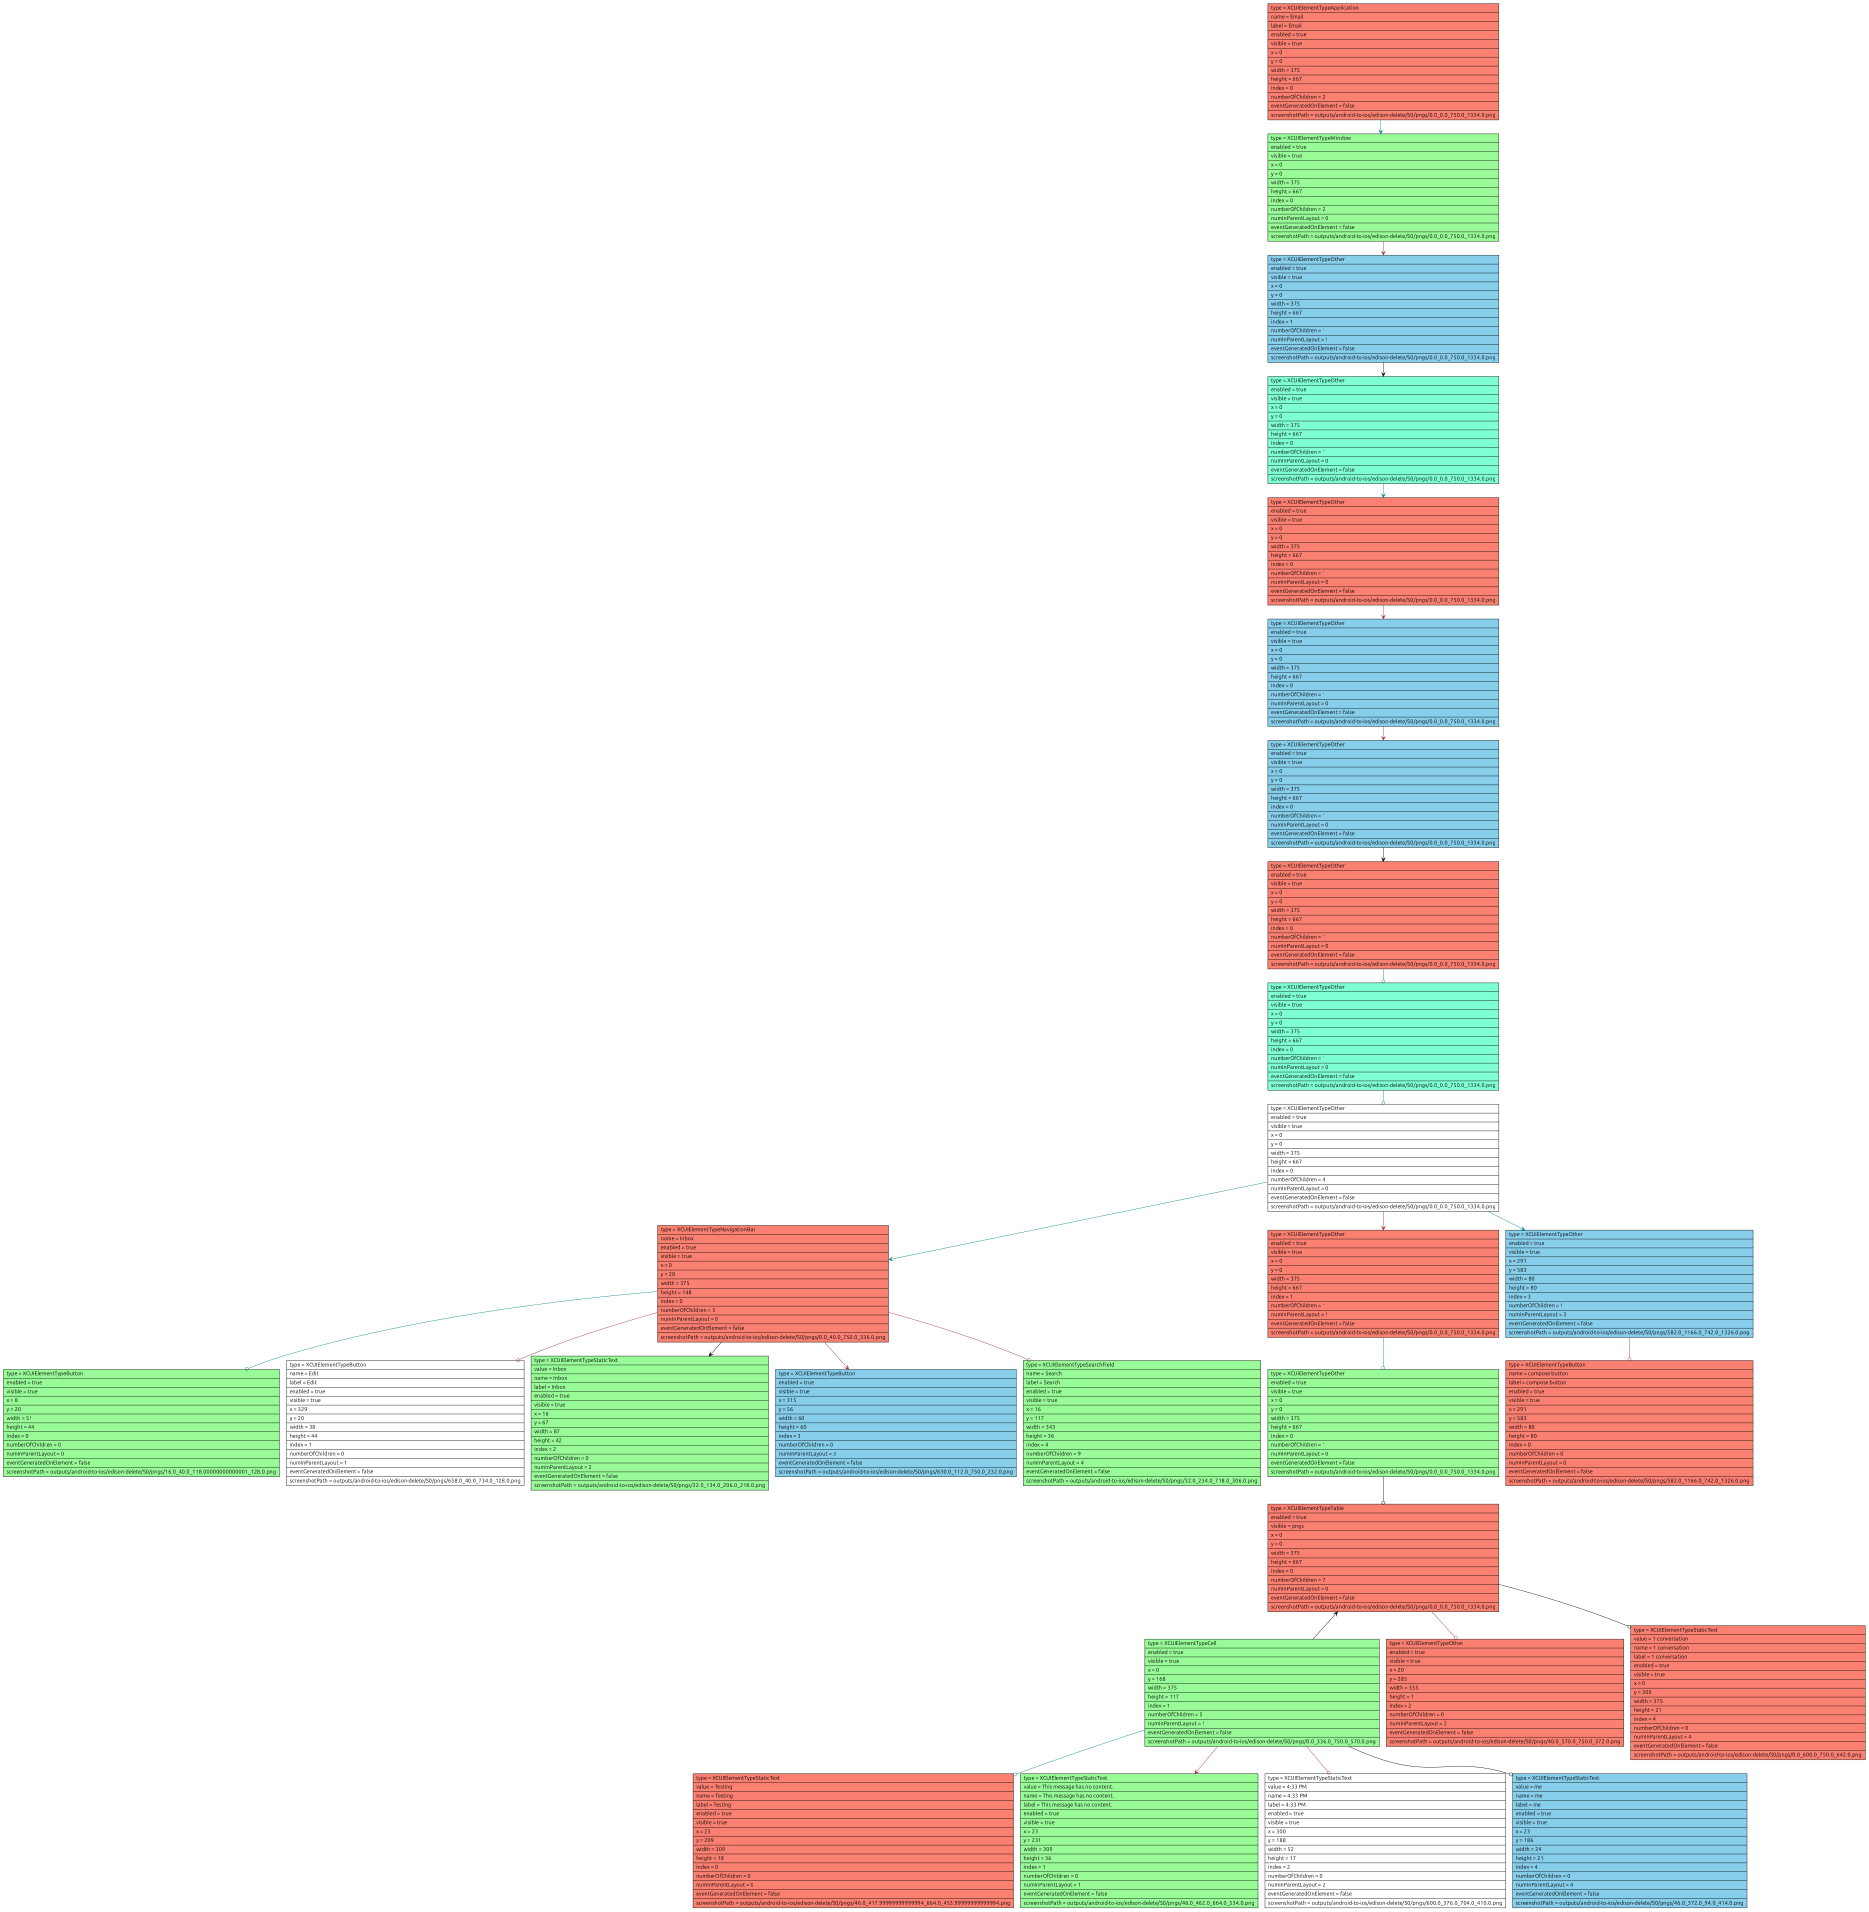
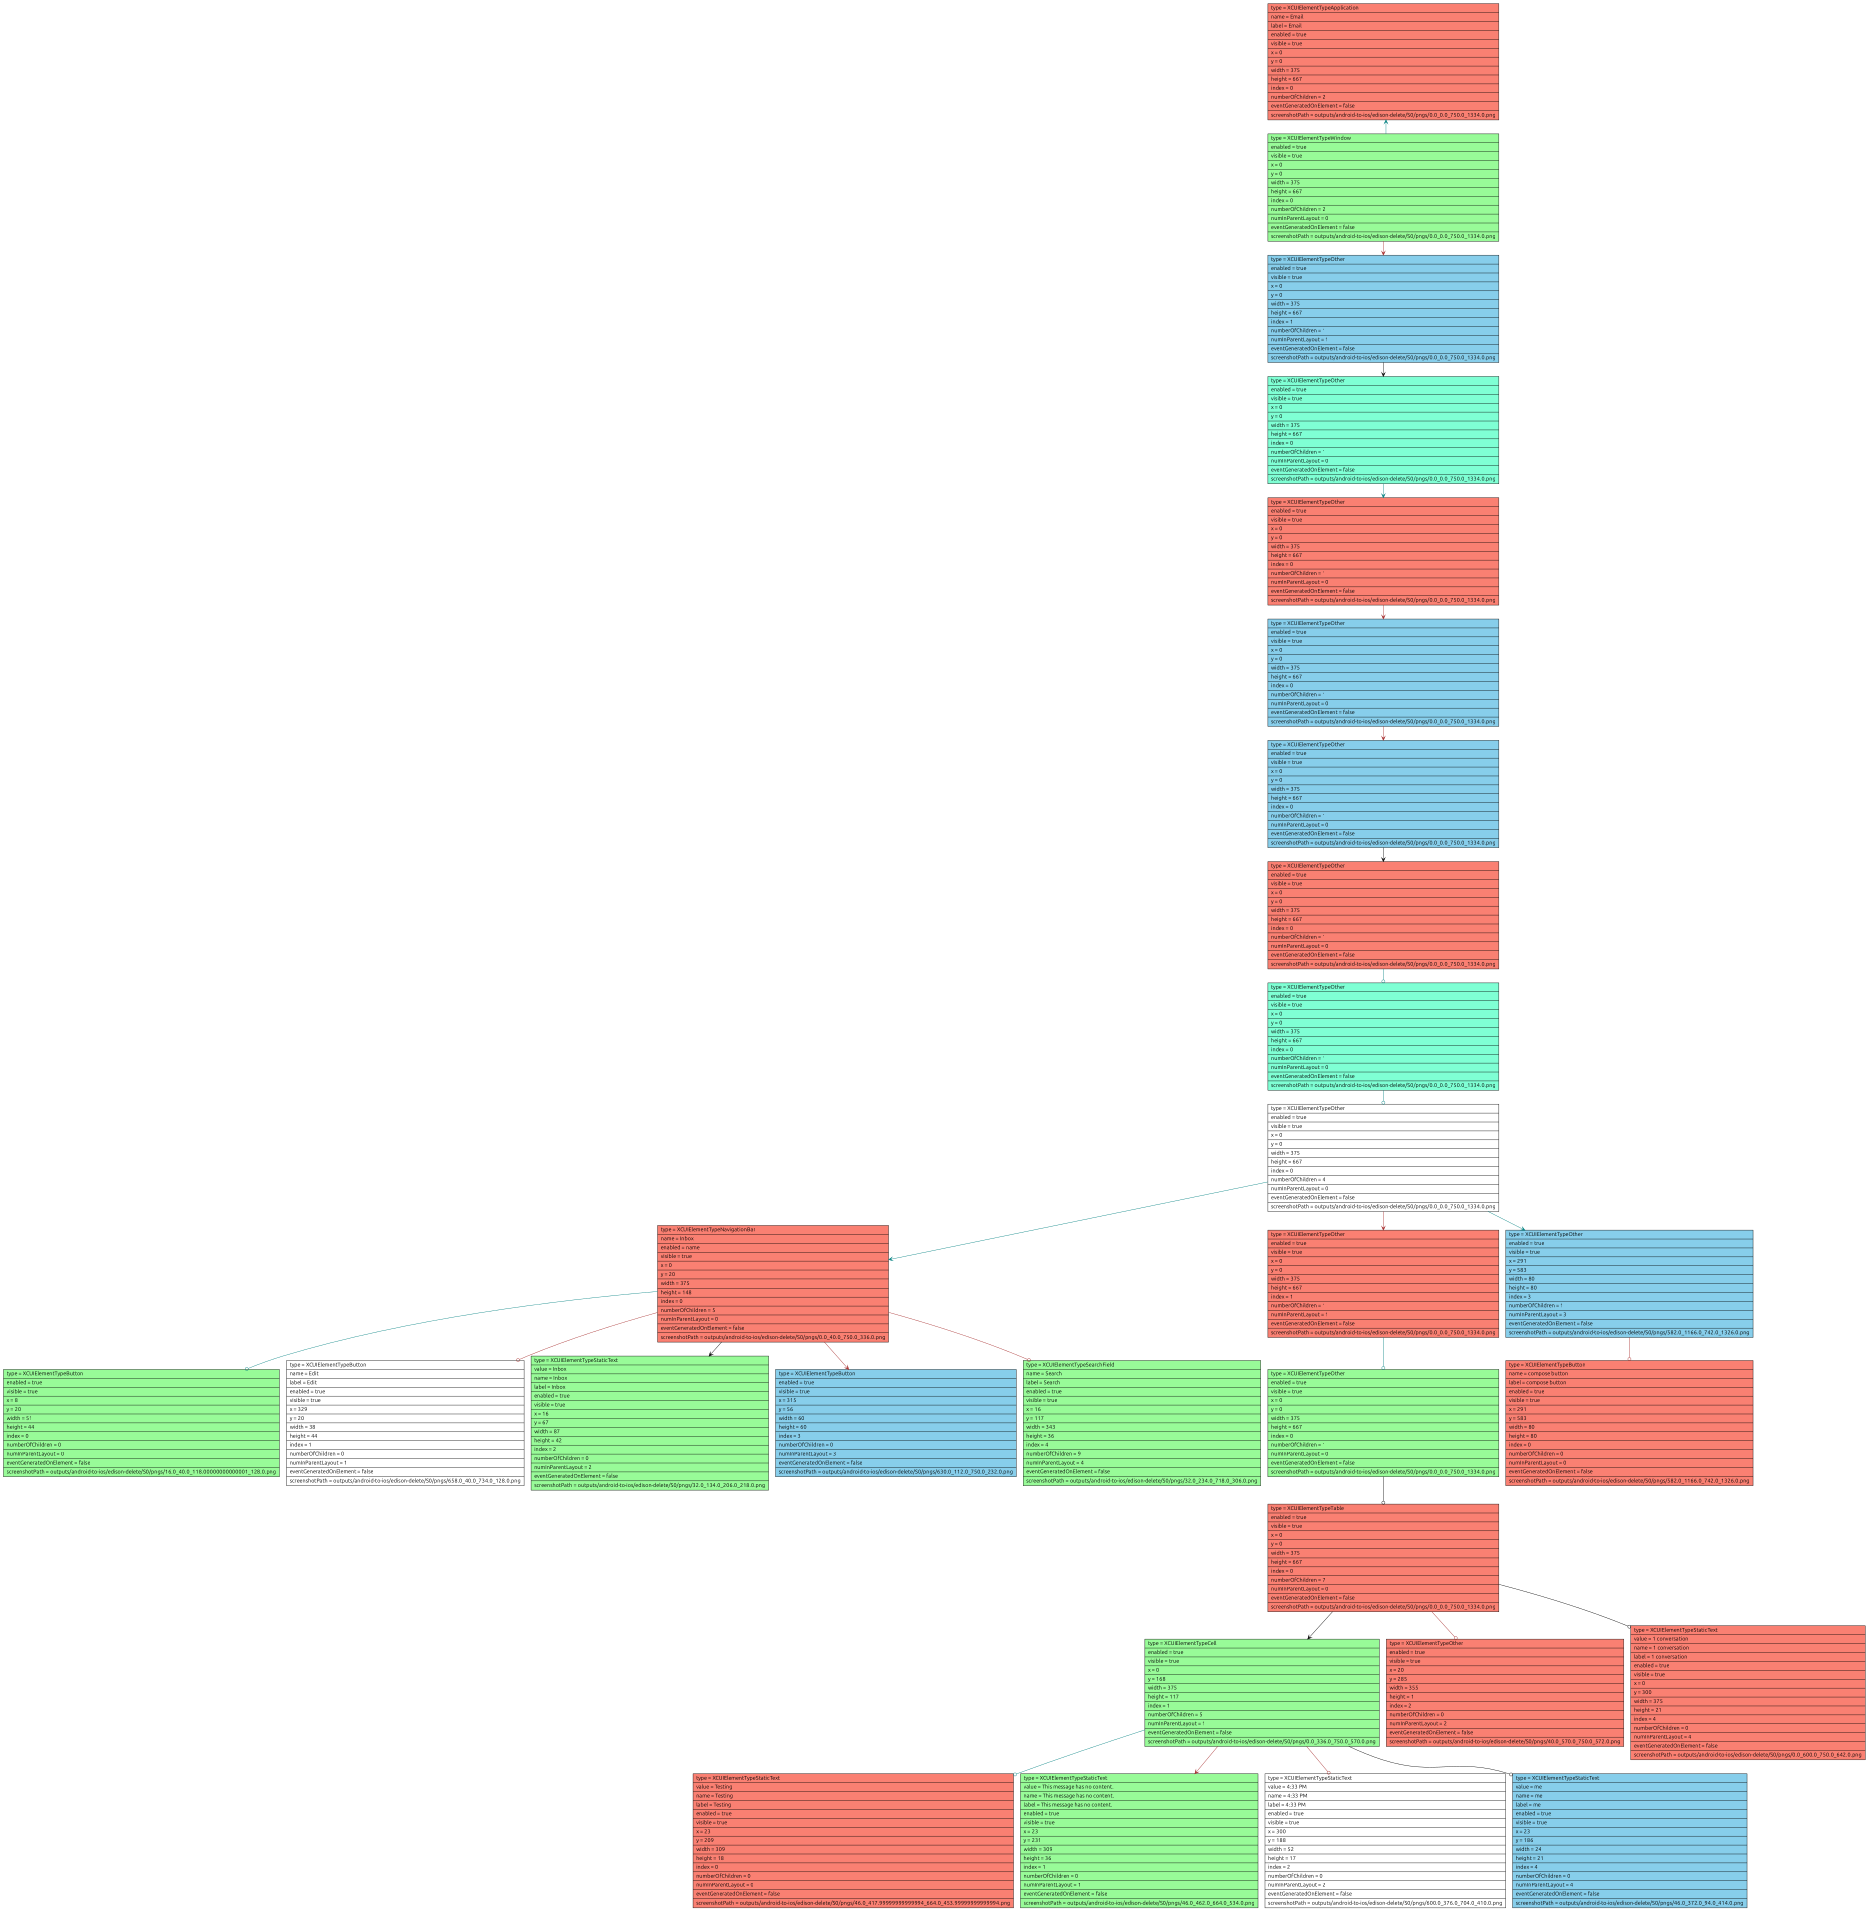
(1381, 125) -> (1386, 129)
(679, 1248) -> (680, 1248)
(1287, 1526) -> (1287, 1526)
(1324, 1627) -> (1321, 1624)
